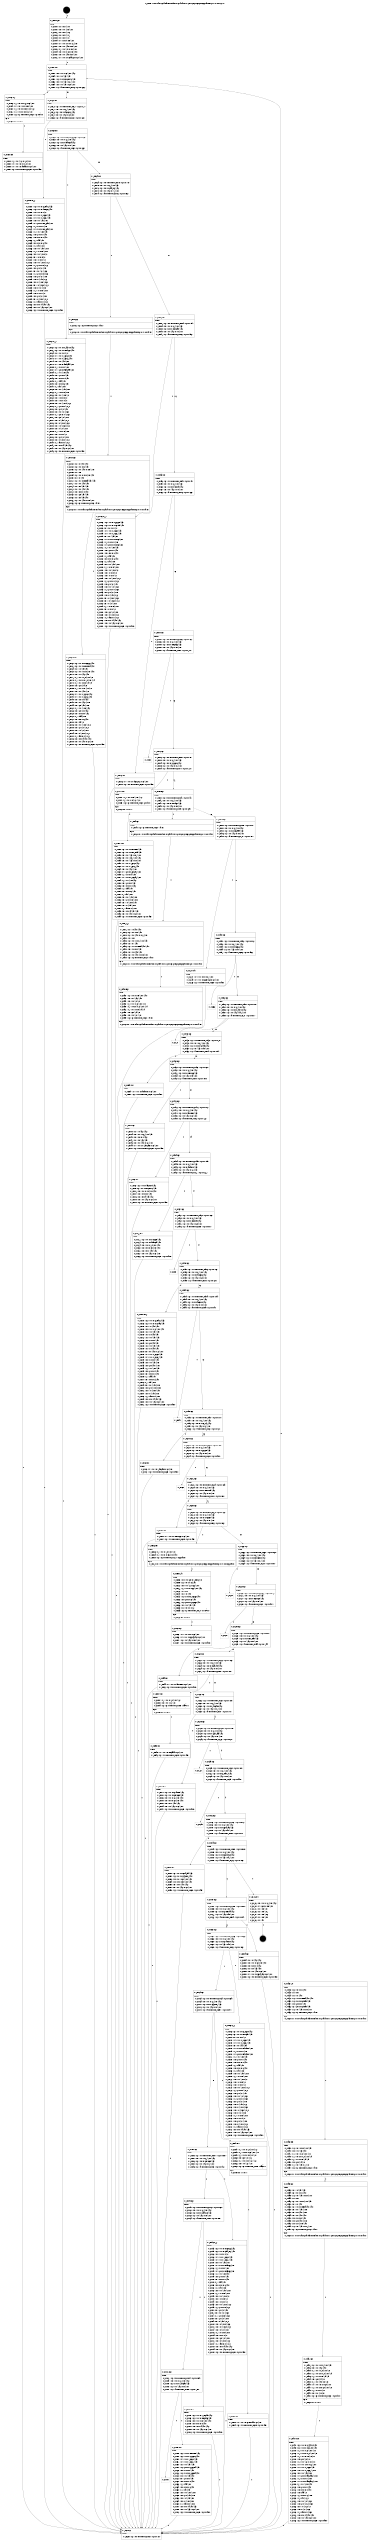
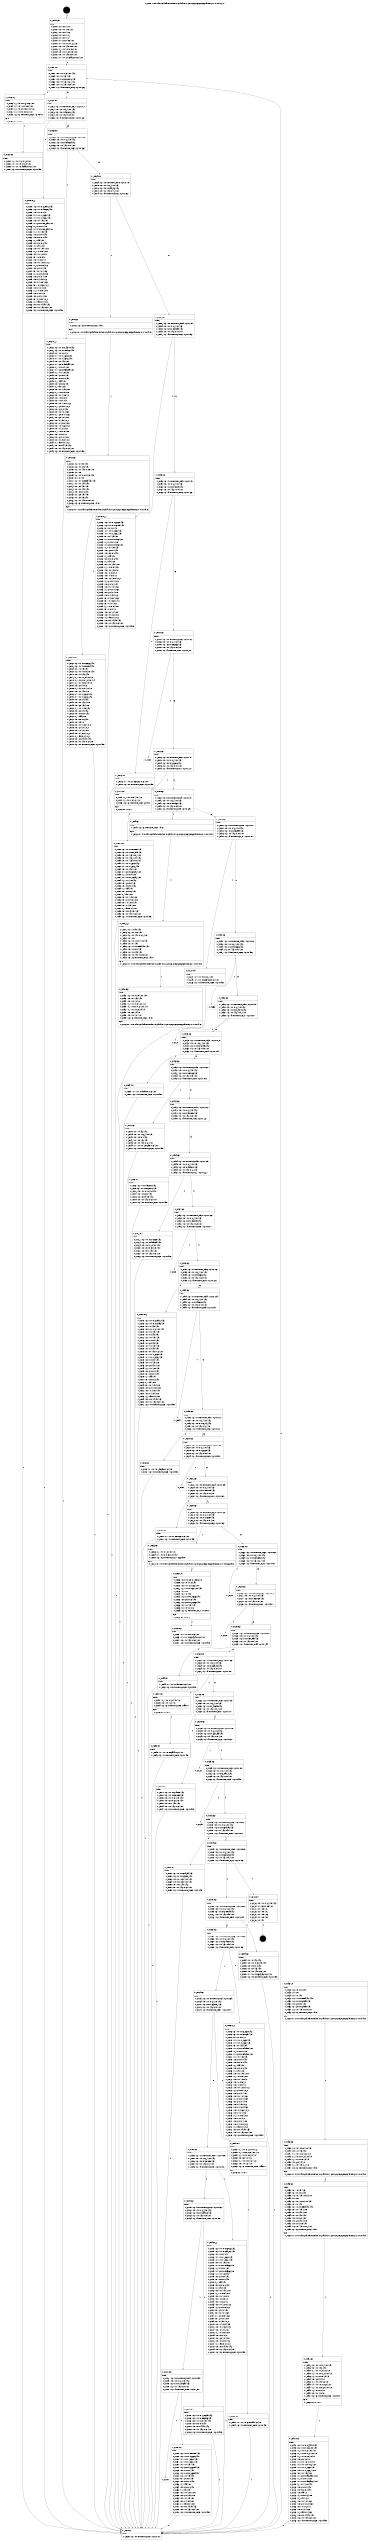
none -> (67, 124)
(170, 1149) -> none
